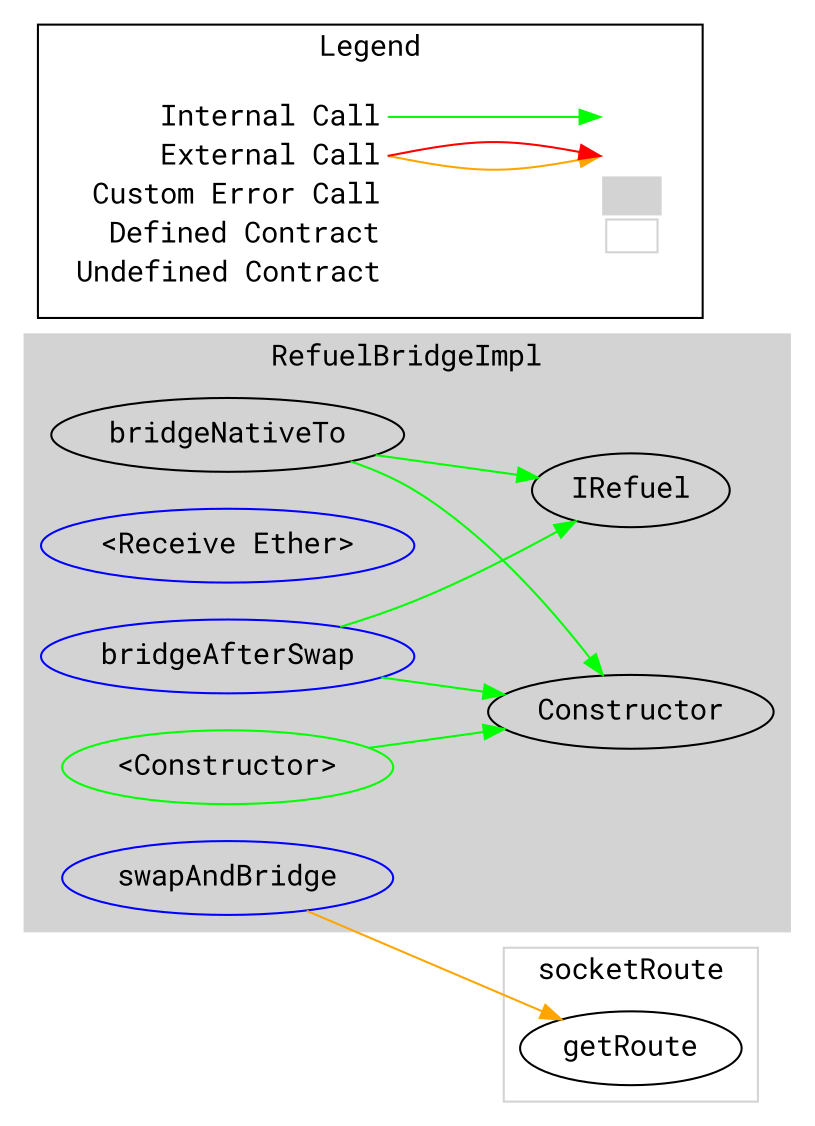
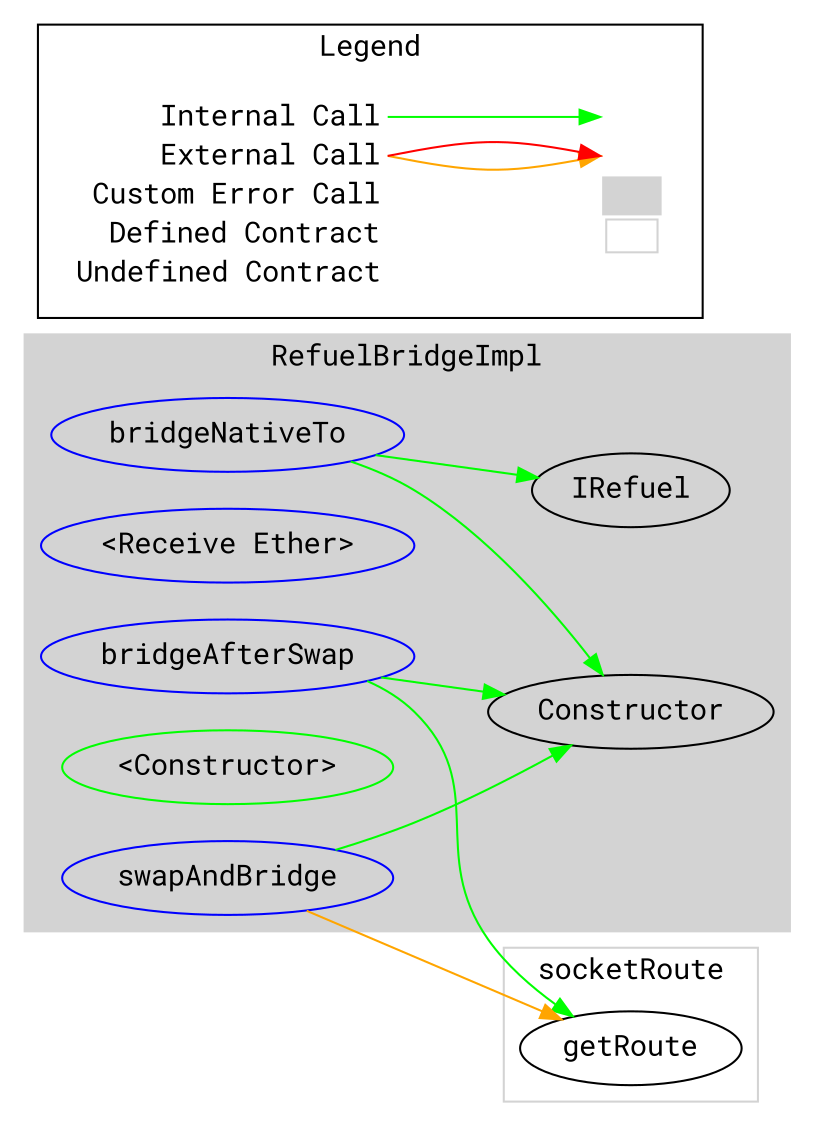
(228, 435) -> (228, 435)
(451, 585) -> (458, 842)
(426, 740) -> (441, 811)
